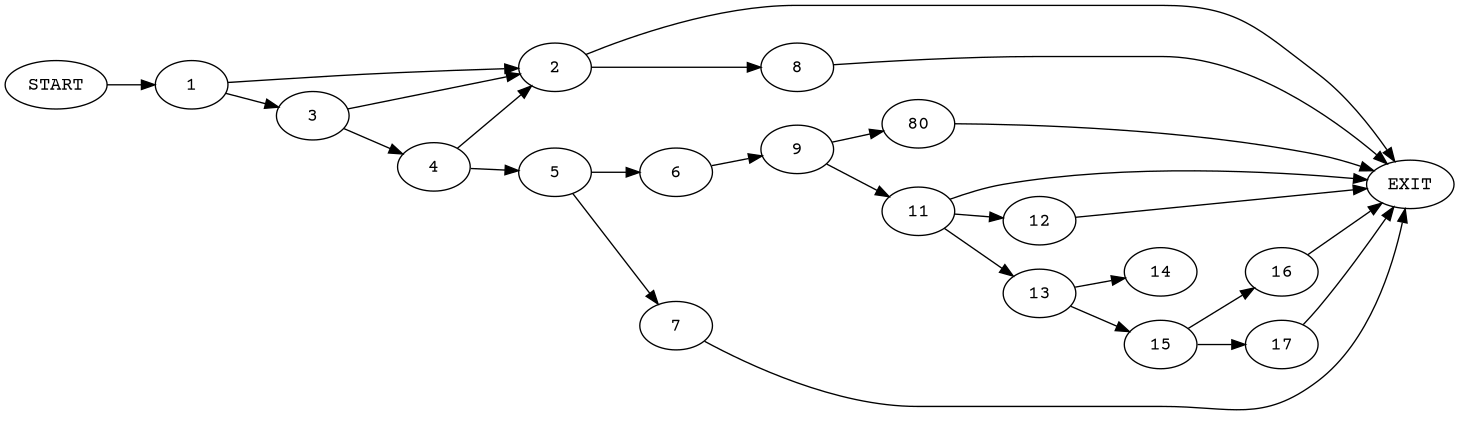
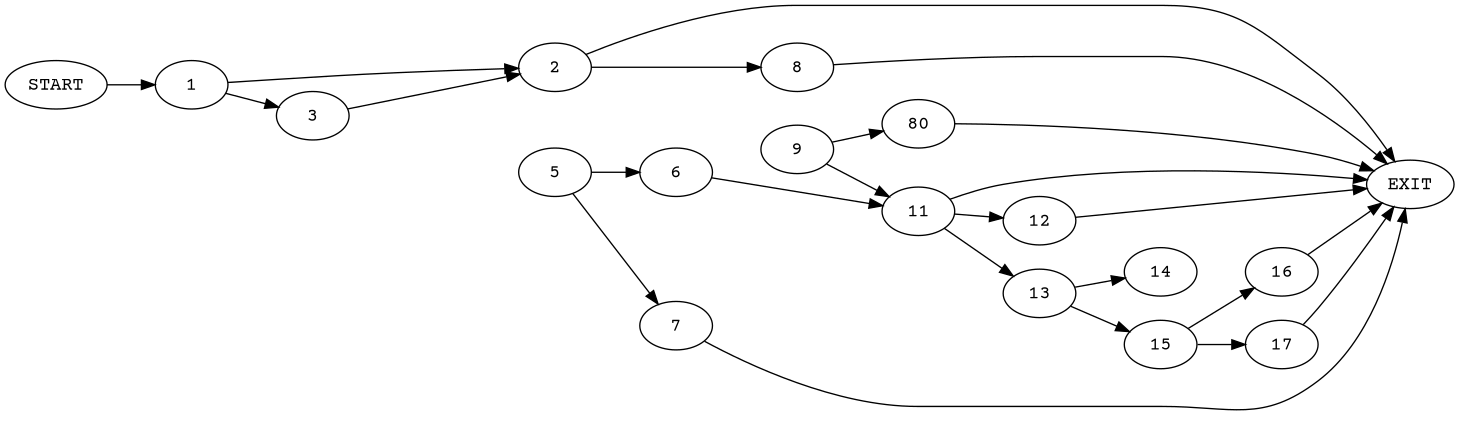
(730, 162) -> (790, 191)
(434, 167) -> none
